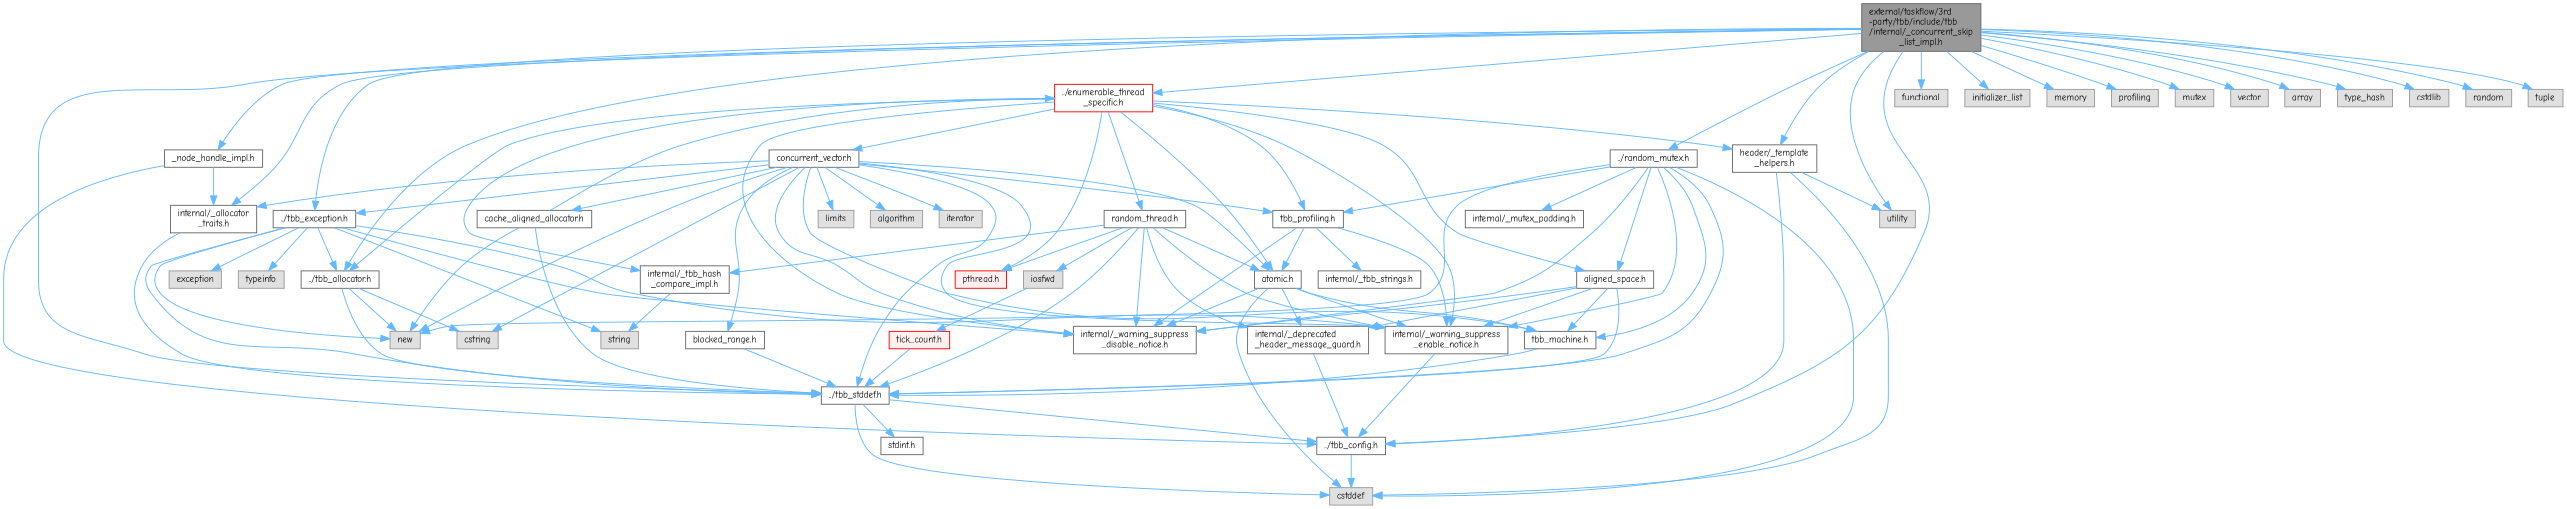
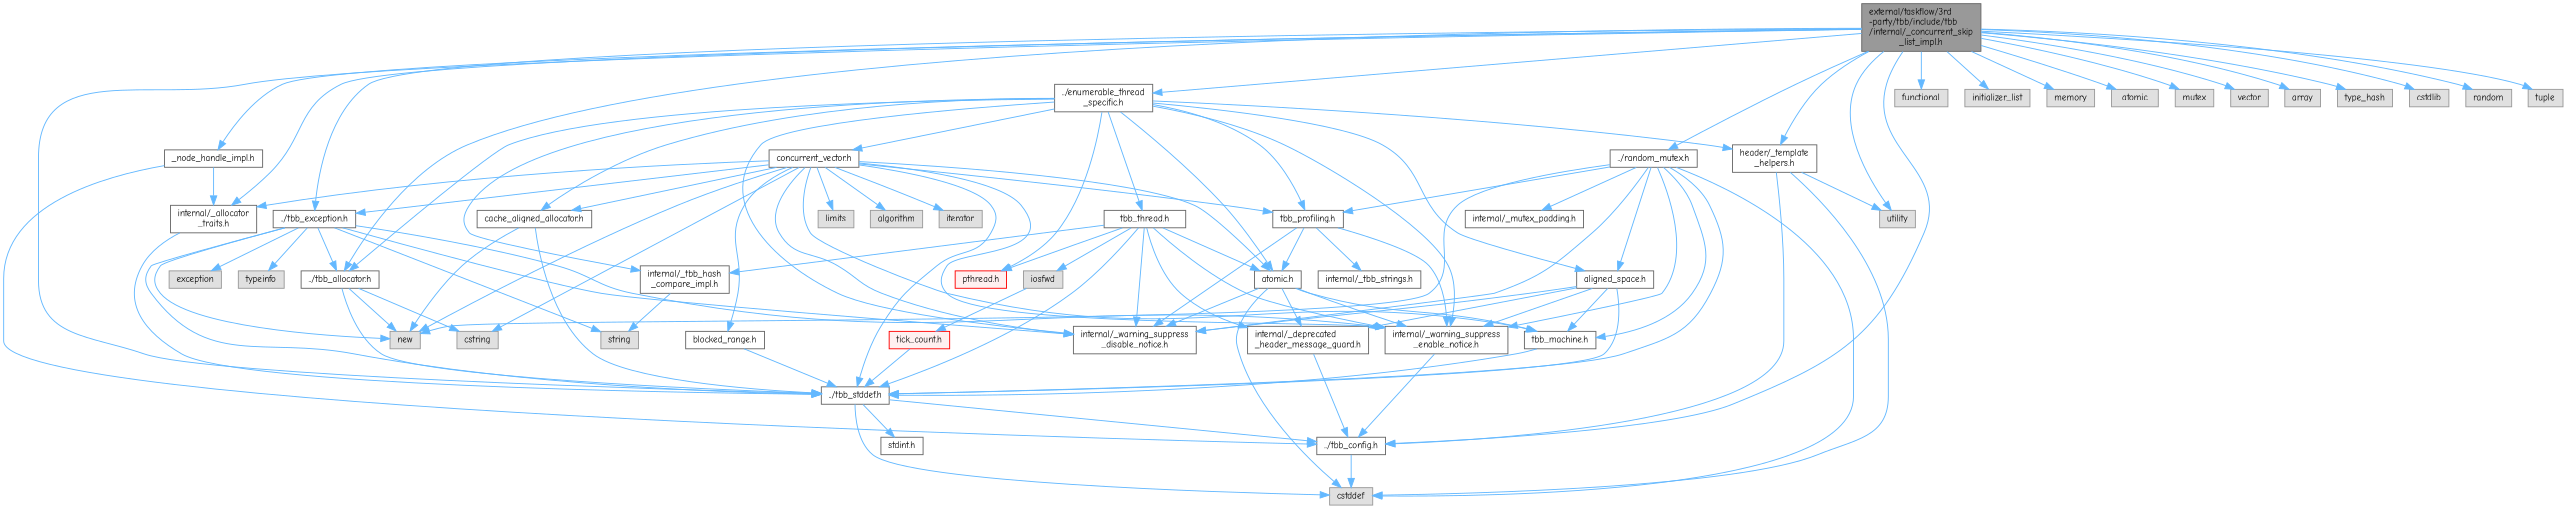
(1104, 98) -> (1104, 98)
(2135, 98) -> (2135, 98)
(789, 120) -> (793, 117)
(1145, 219) -> (1145, 219)
